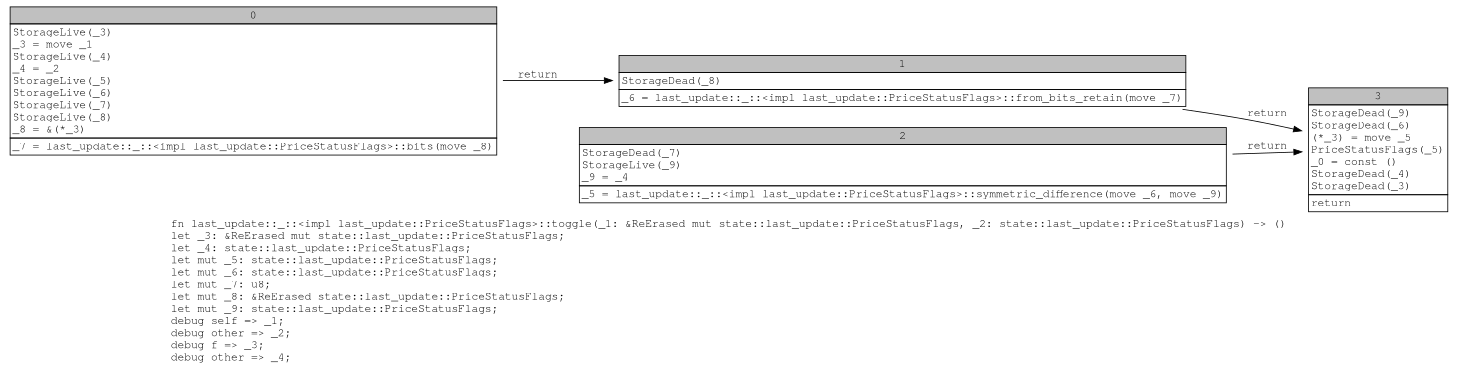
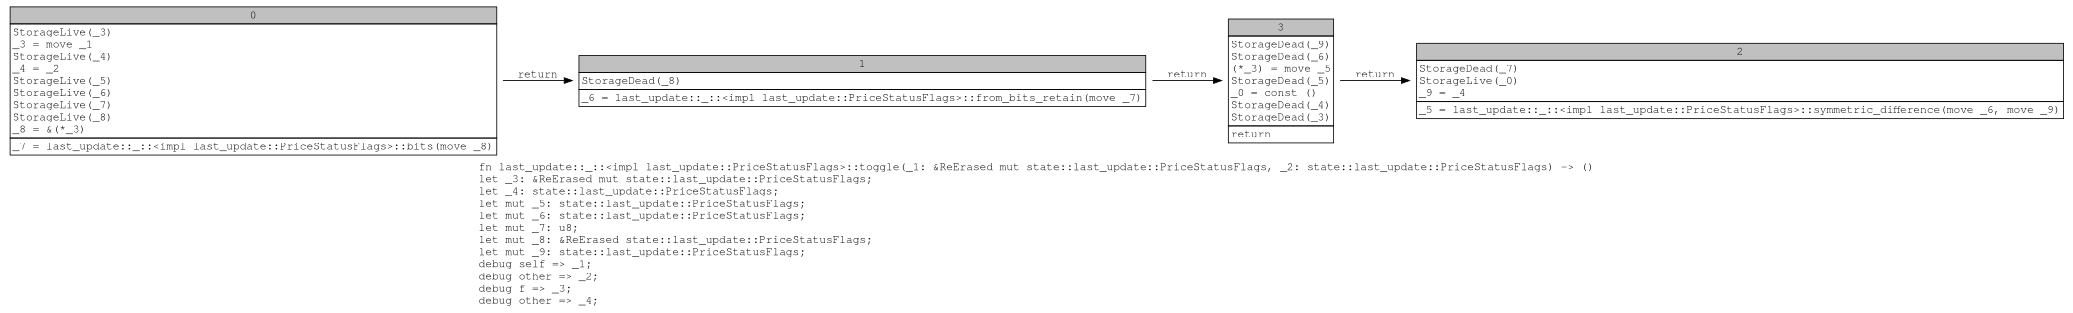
(1378, 149) -> (1281, 81)
(1263, 153) -> (1371, 81)
(632, 165) -> (1469, 81)
